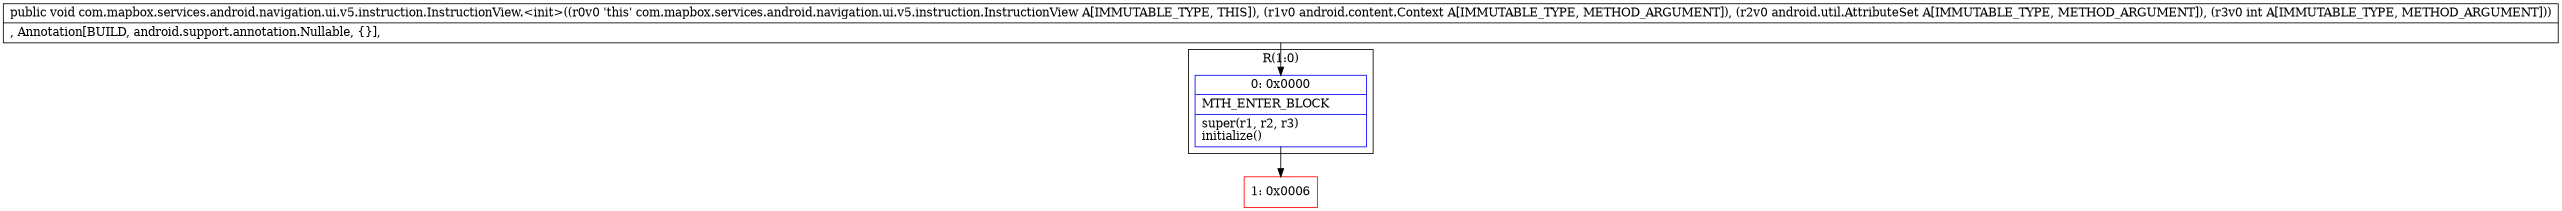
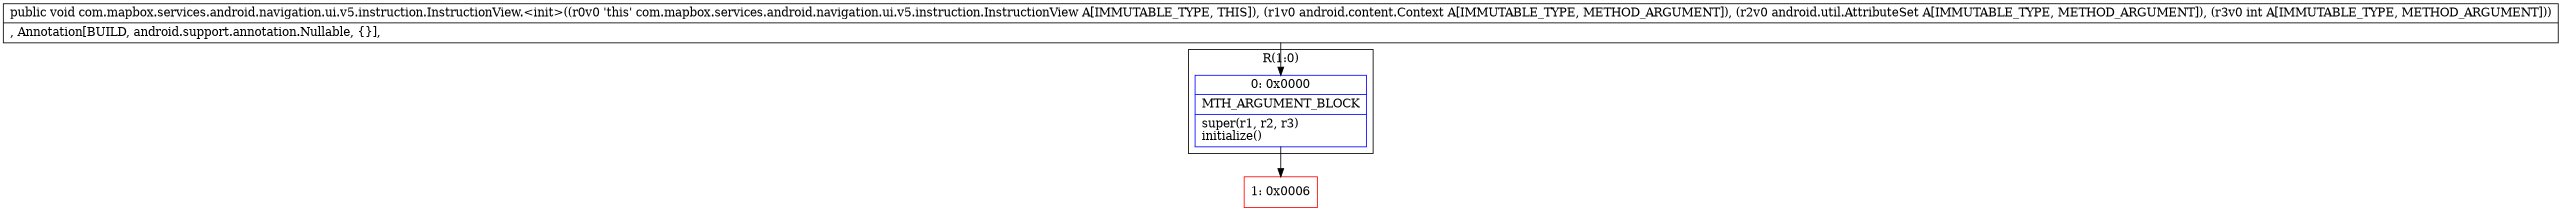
(1266, 104) -> (1281, 104)
